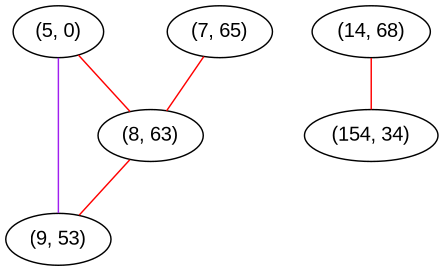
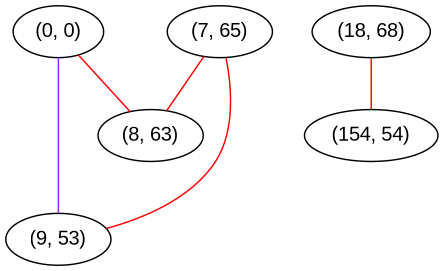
(58, 32) -> (58, 32)
(371, 32) -> (371, 32)
(371, 136) -> (371, 136)
(104, 187) -> (208, 171)
